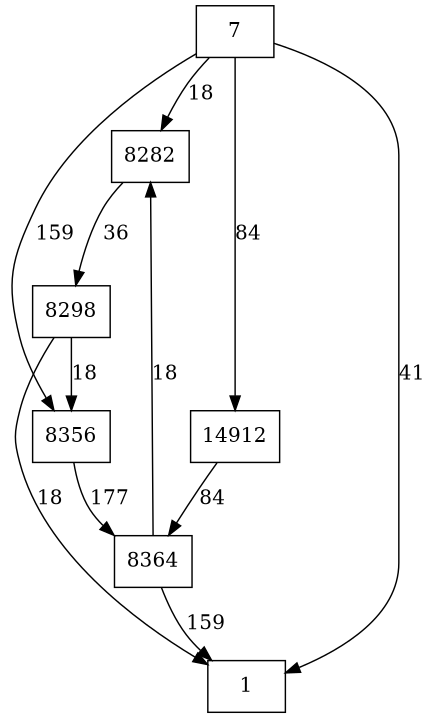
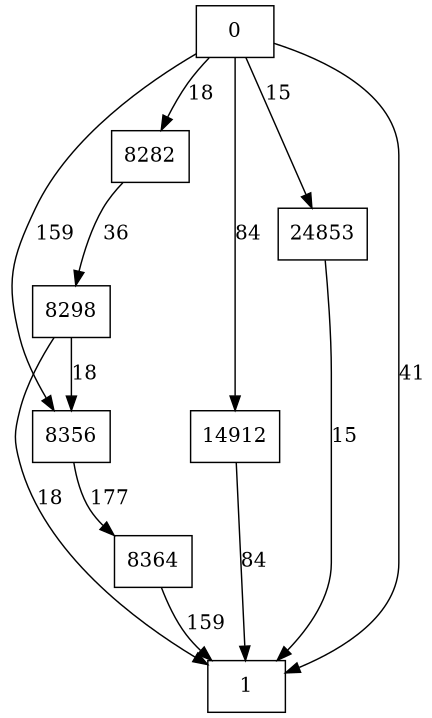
(235, 32) -> (235, 32)
none -> (323, 234)
(152, 366) -> none
(196, 493) -> (241, 554)
